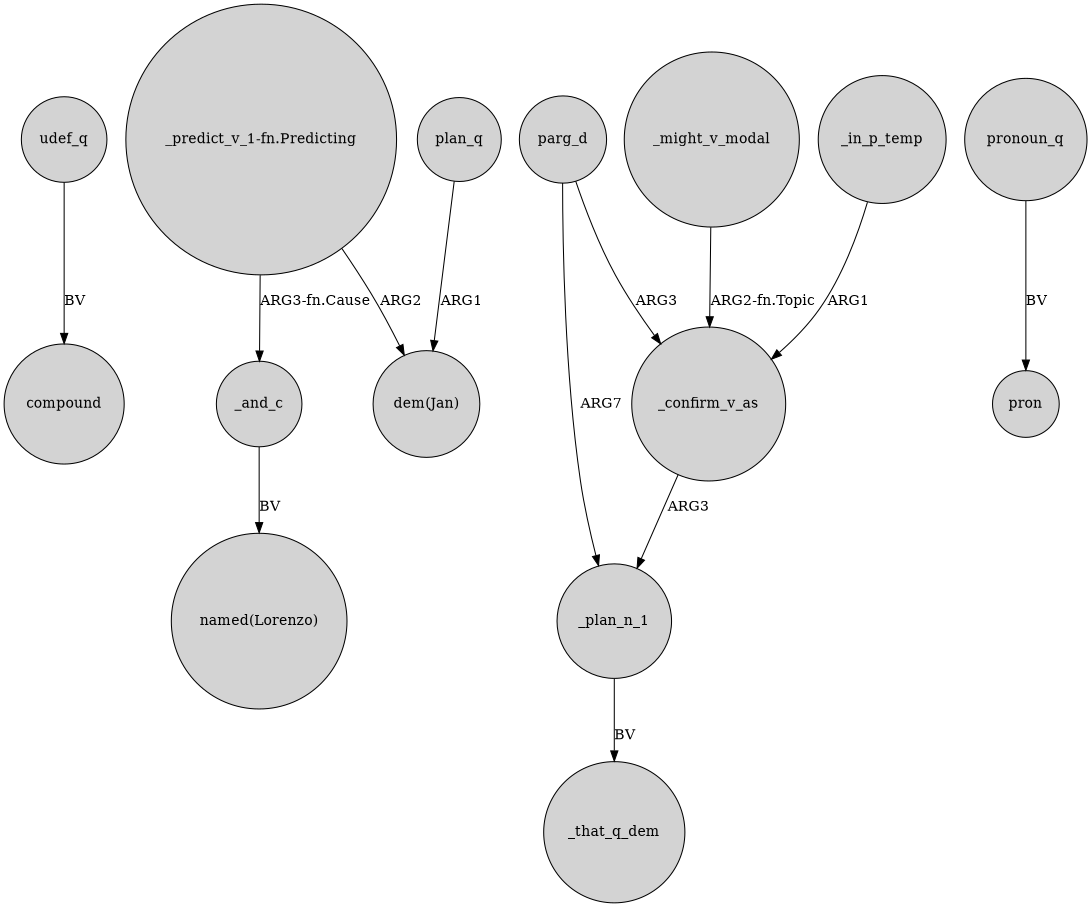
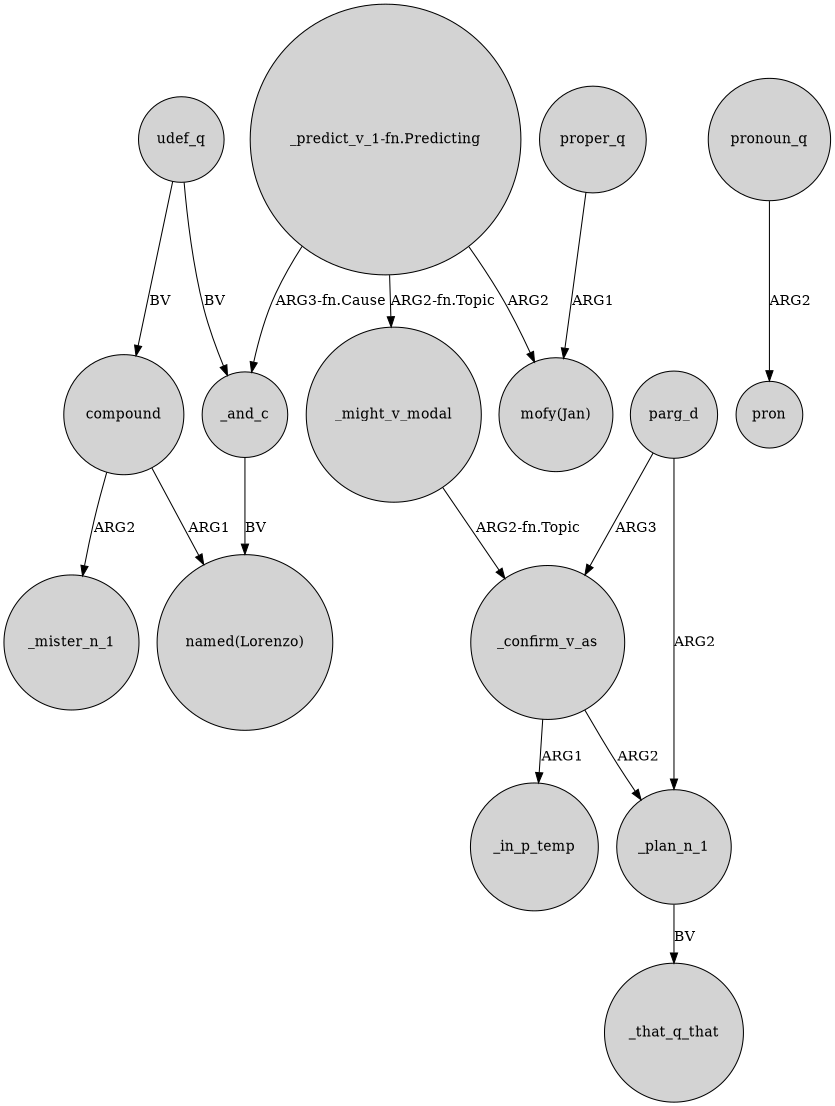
(459, 140) -> (593, 140)
none -> (197, 276)
(835, 284) -> (541, 746)
none -> (390, 296)
(1037, 301) -> (790, 301)
(426, 404) -> (556, 415)
(601, 404) -> (695, 642)
(689, 507) -> (639, 757)
none -> (175, 512)
none -> (71, 642)
(614, 832) -> (674, 1033)
